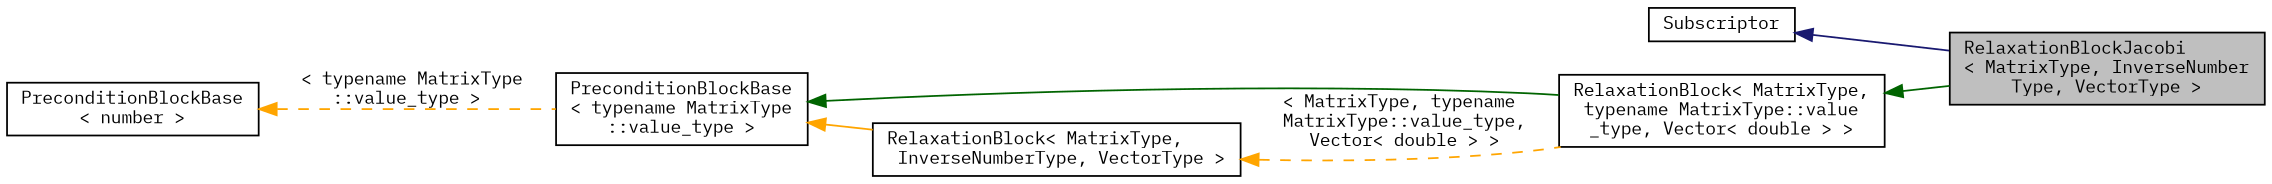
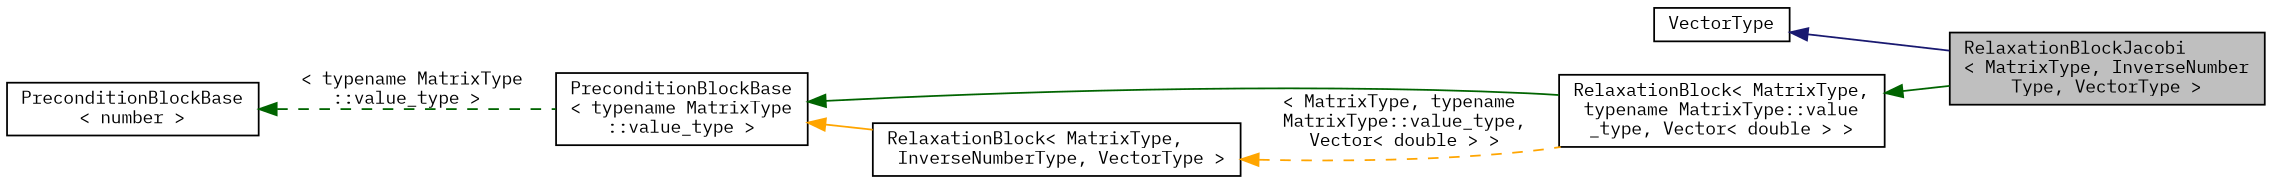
(1722, 25) -> (1722, 25)
(416, 109) -> (416, 109)
